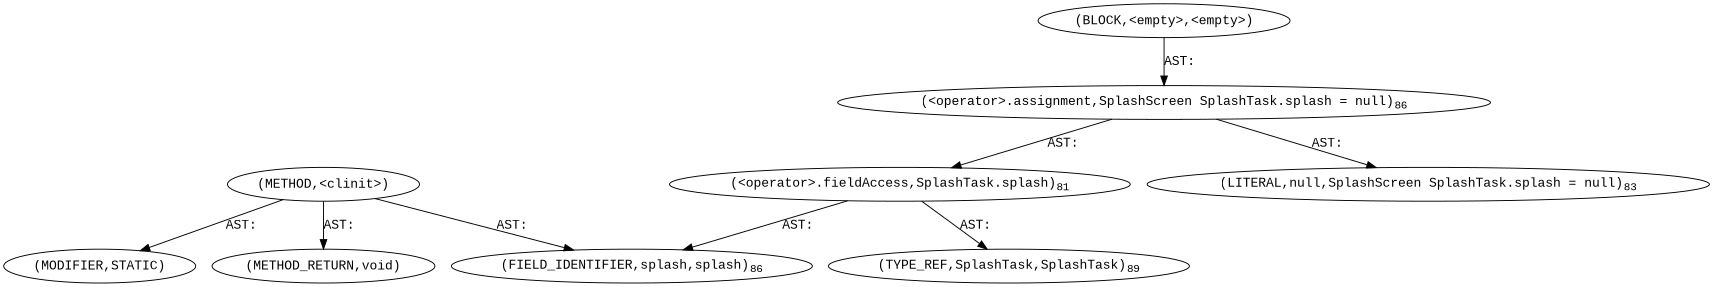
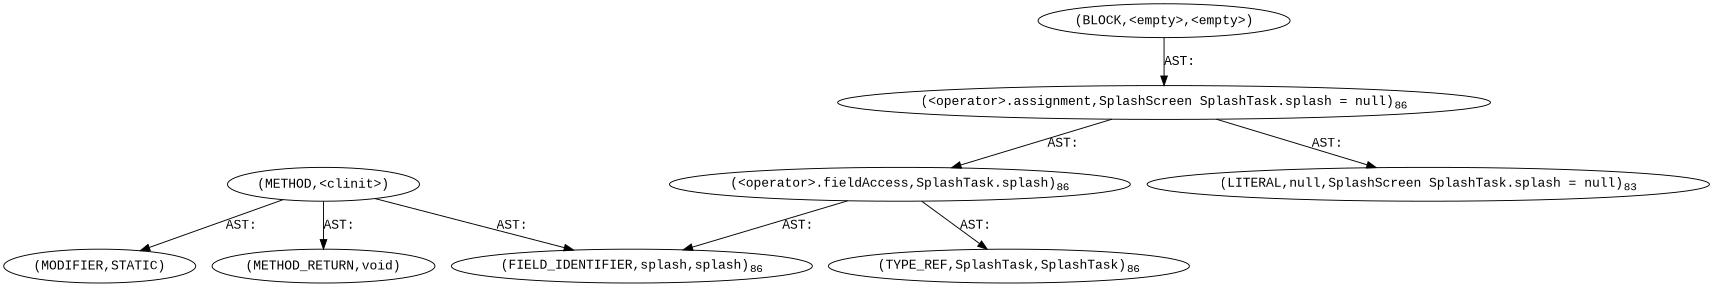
(1063, 183) -> (1063, 183)
(1134, 265) -> (1134, 265)
